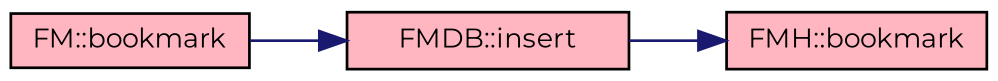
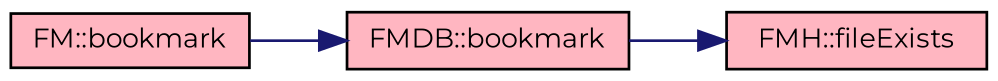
(488, 41) -> (488, 41)
(857, 41) -> (857, 41)
